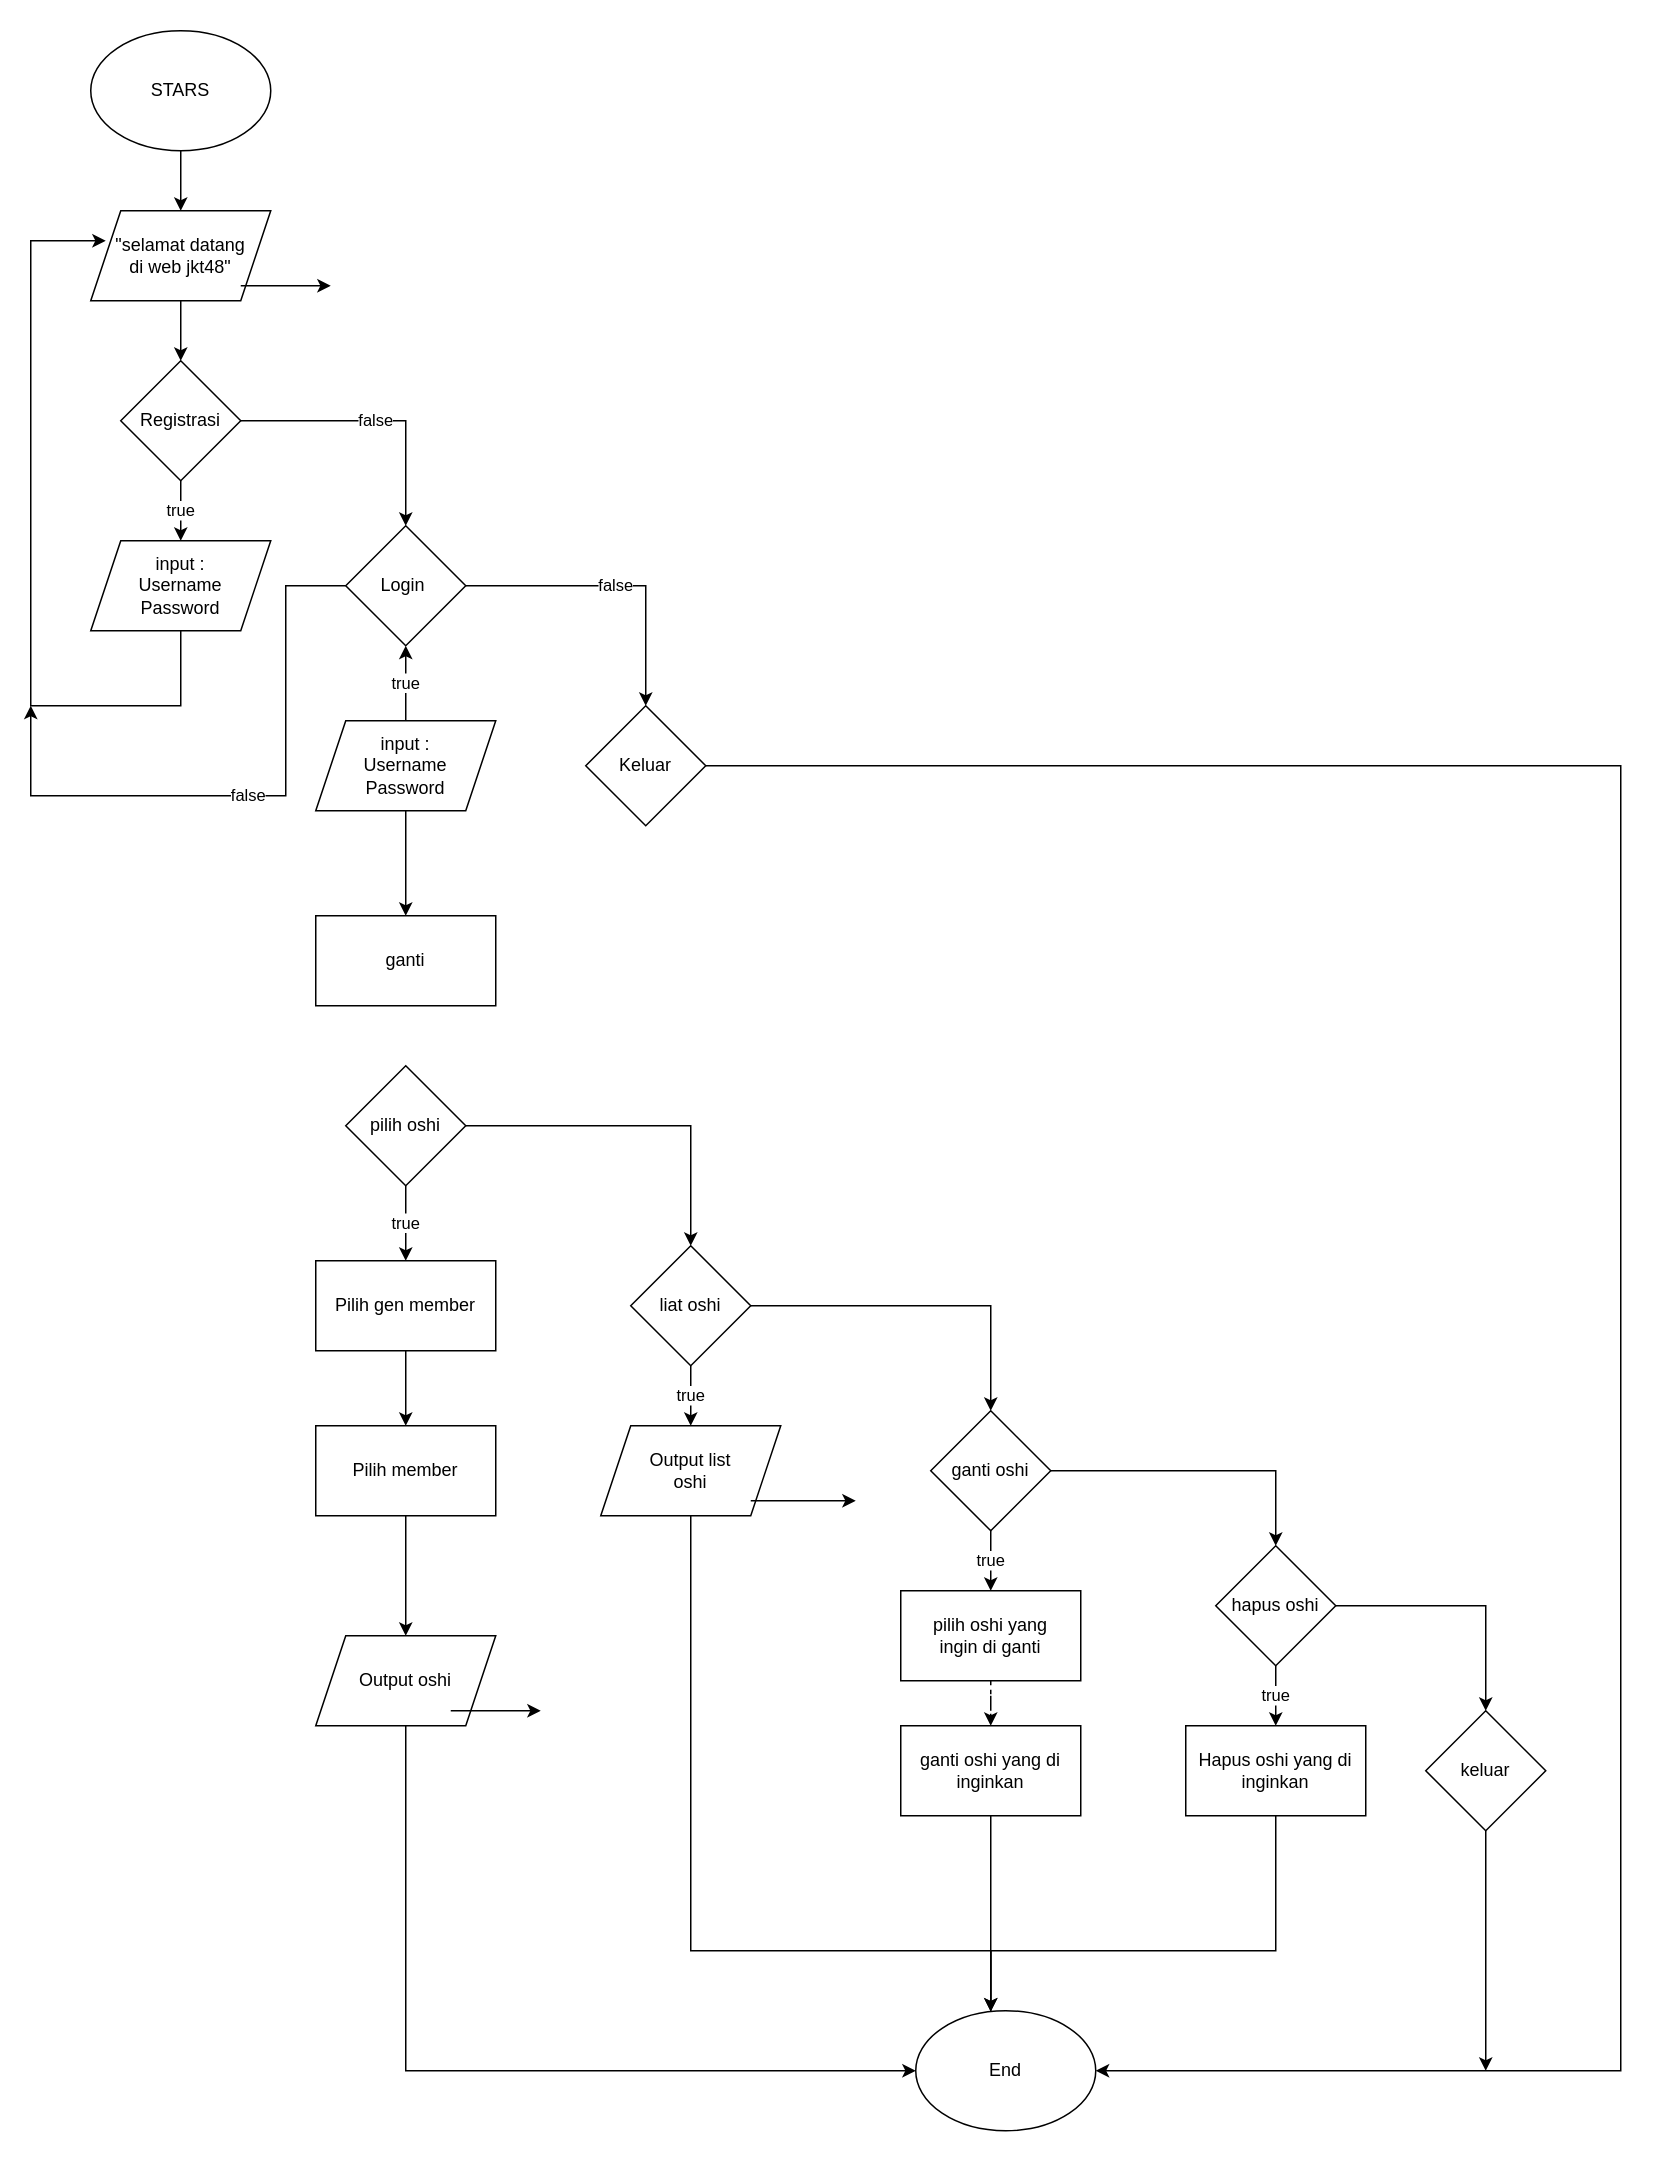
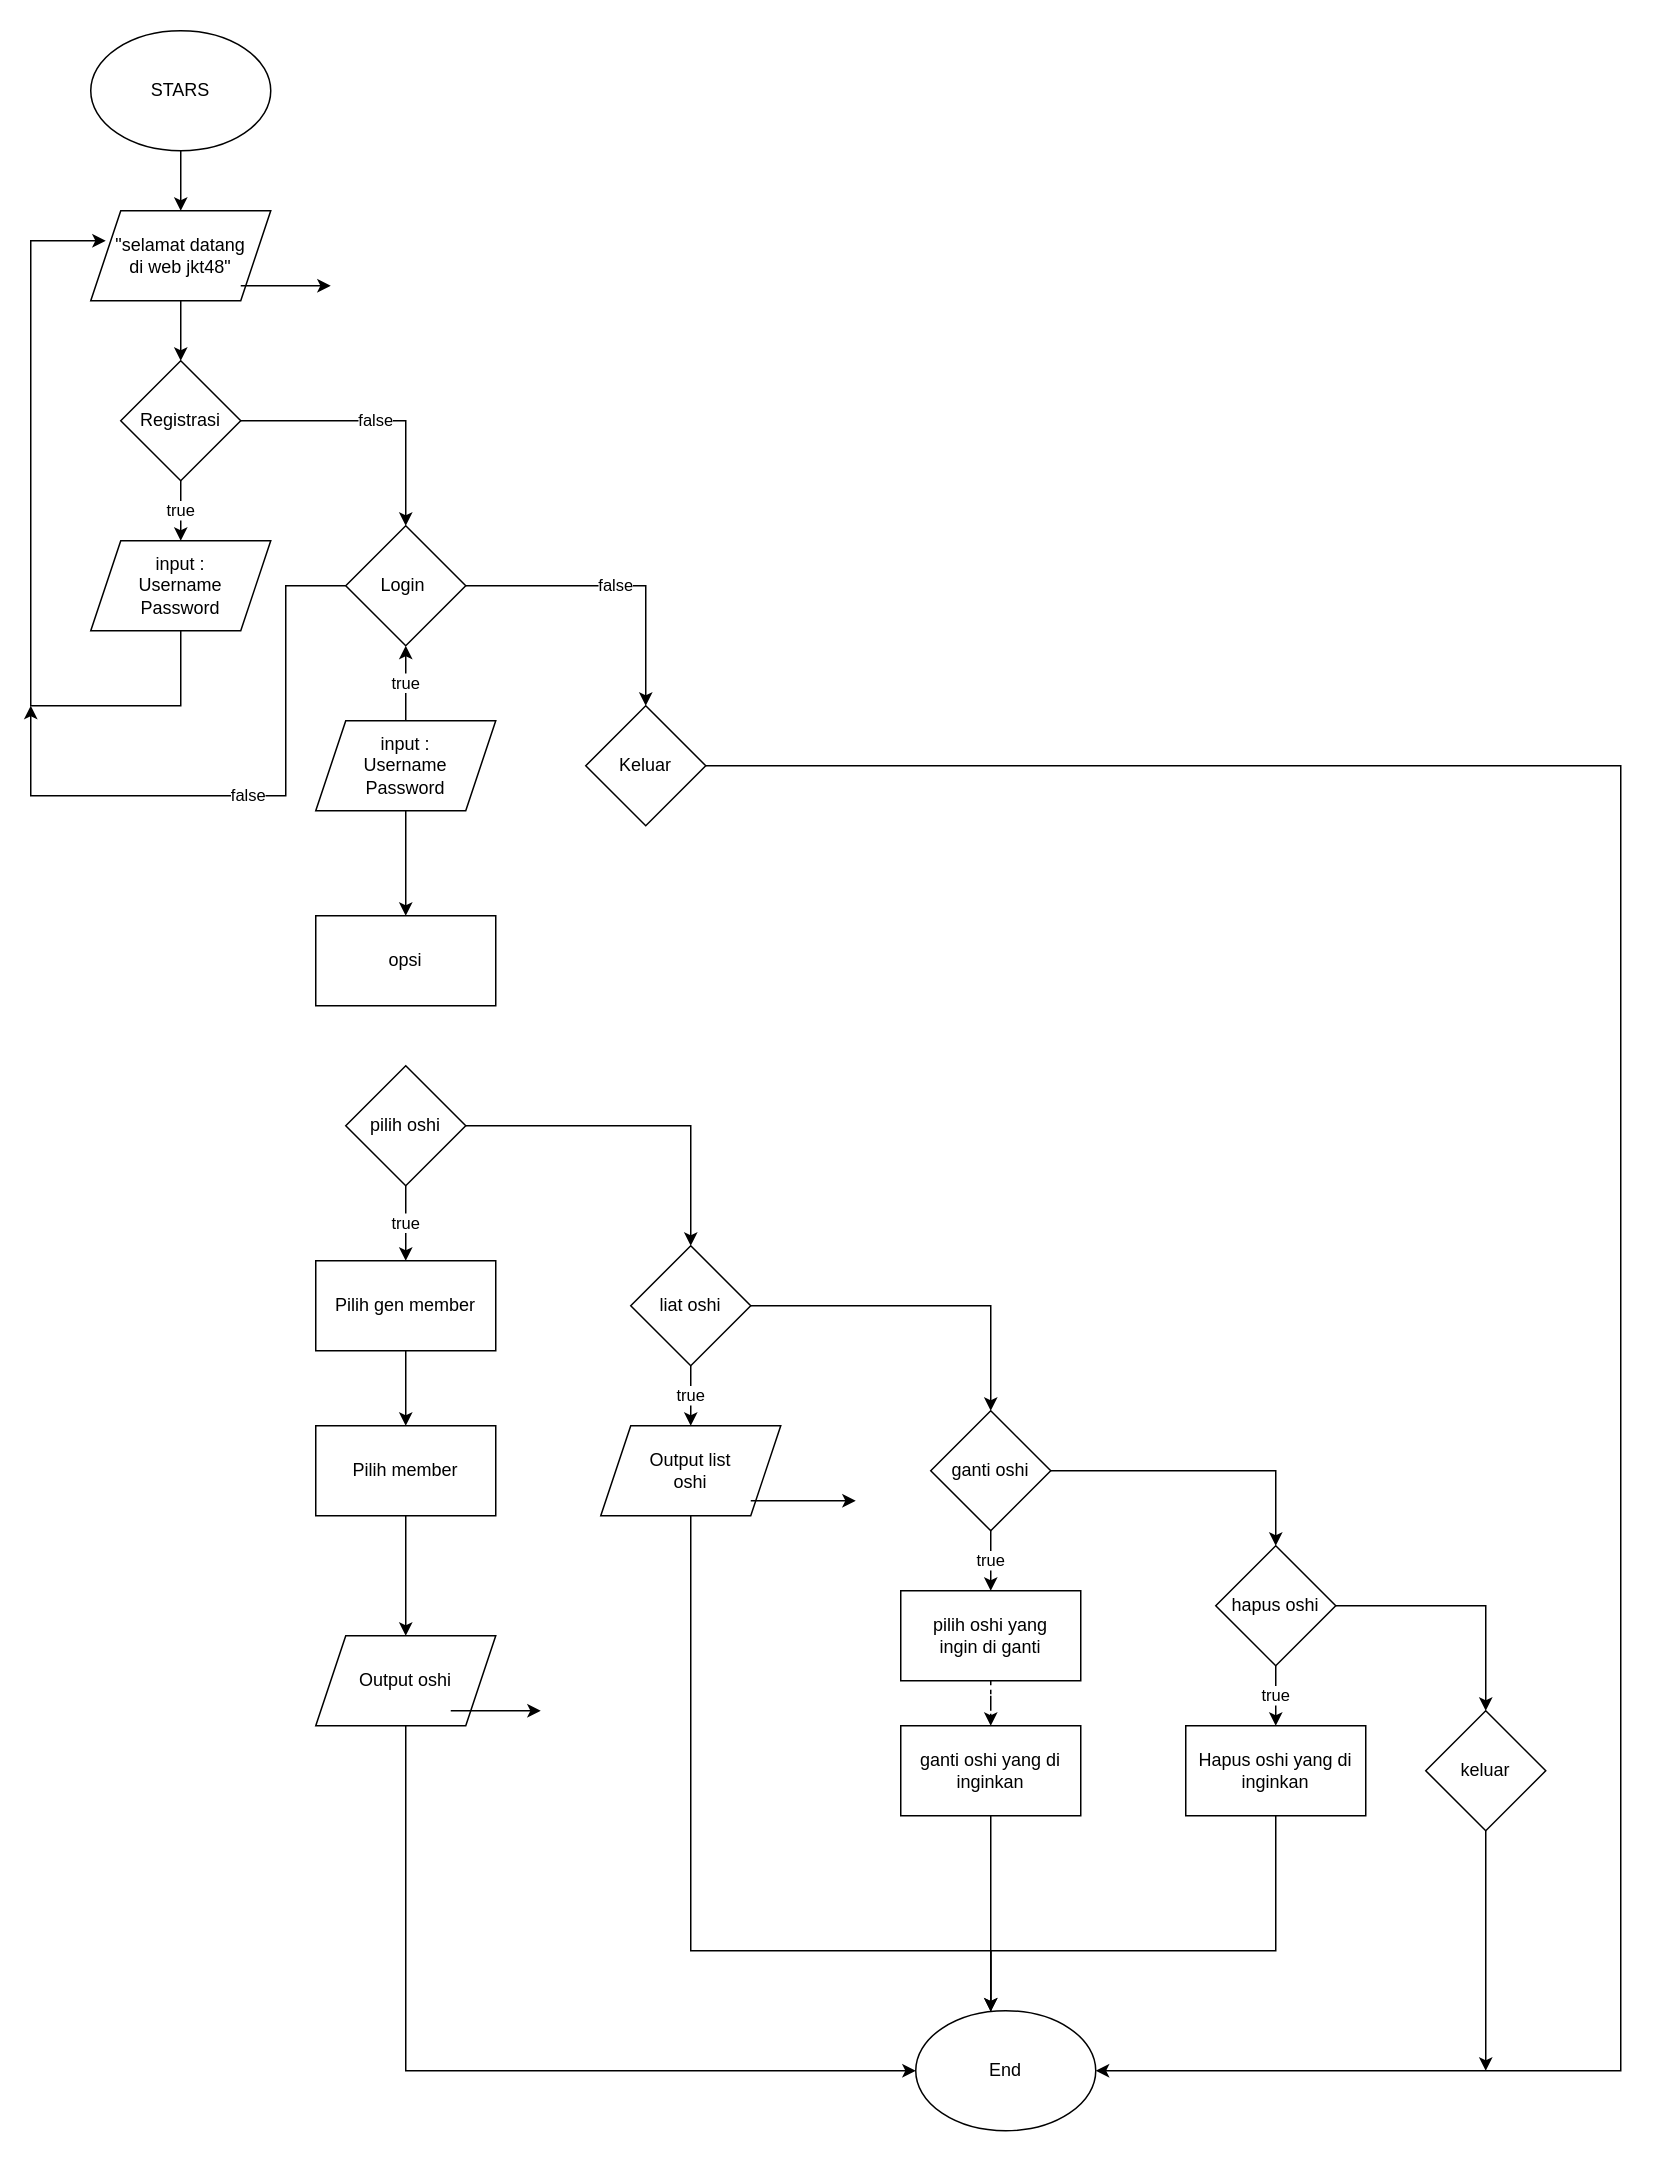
(406, 961) -> (406, 961)
